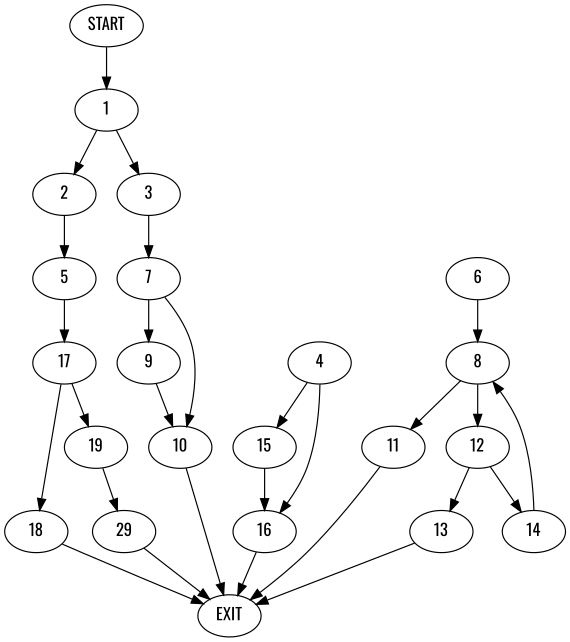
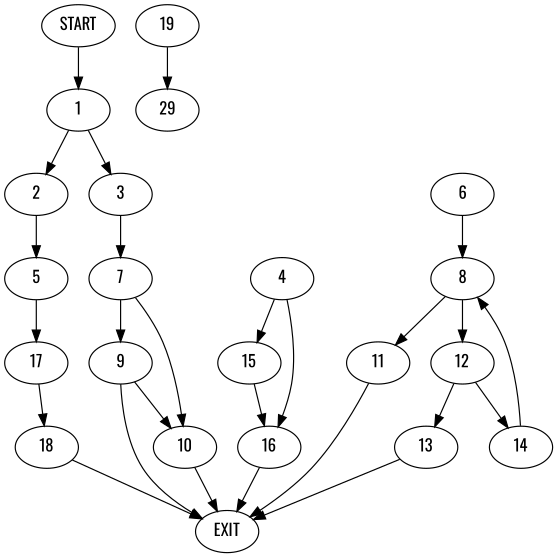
(78, 399) -> none
(172, 570) -> (138, 459)
